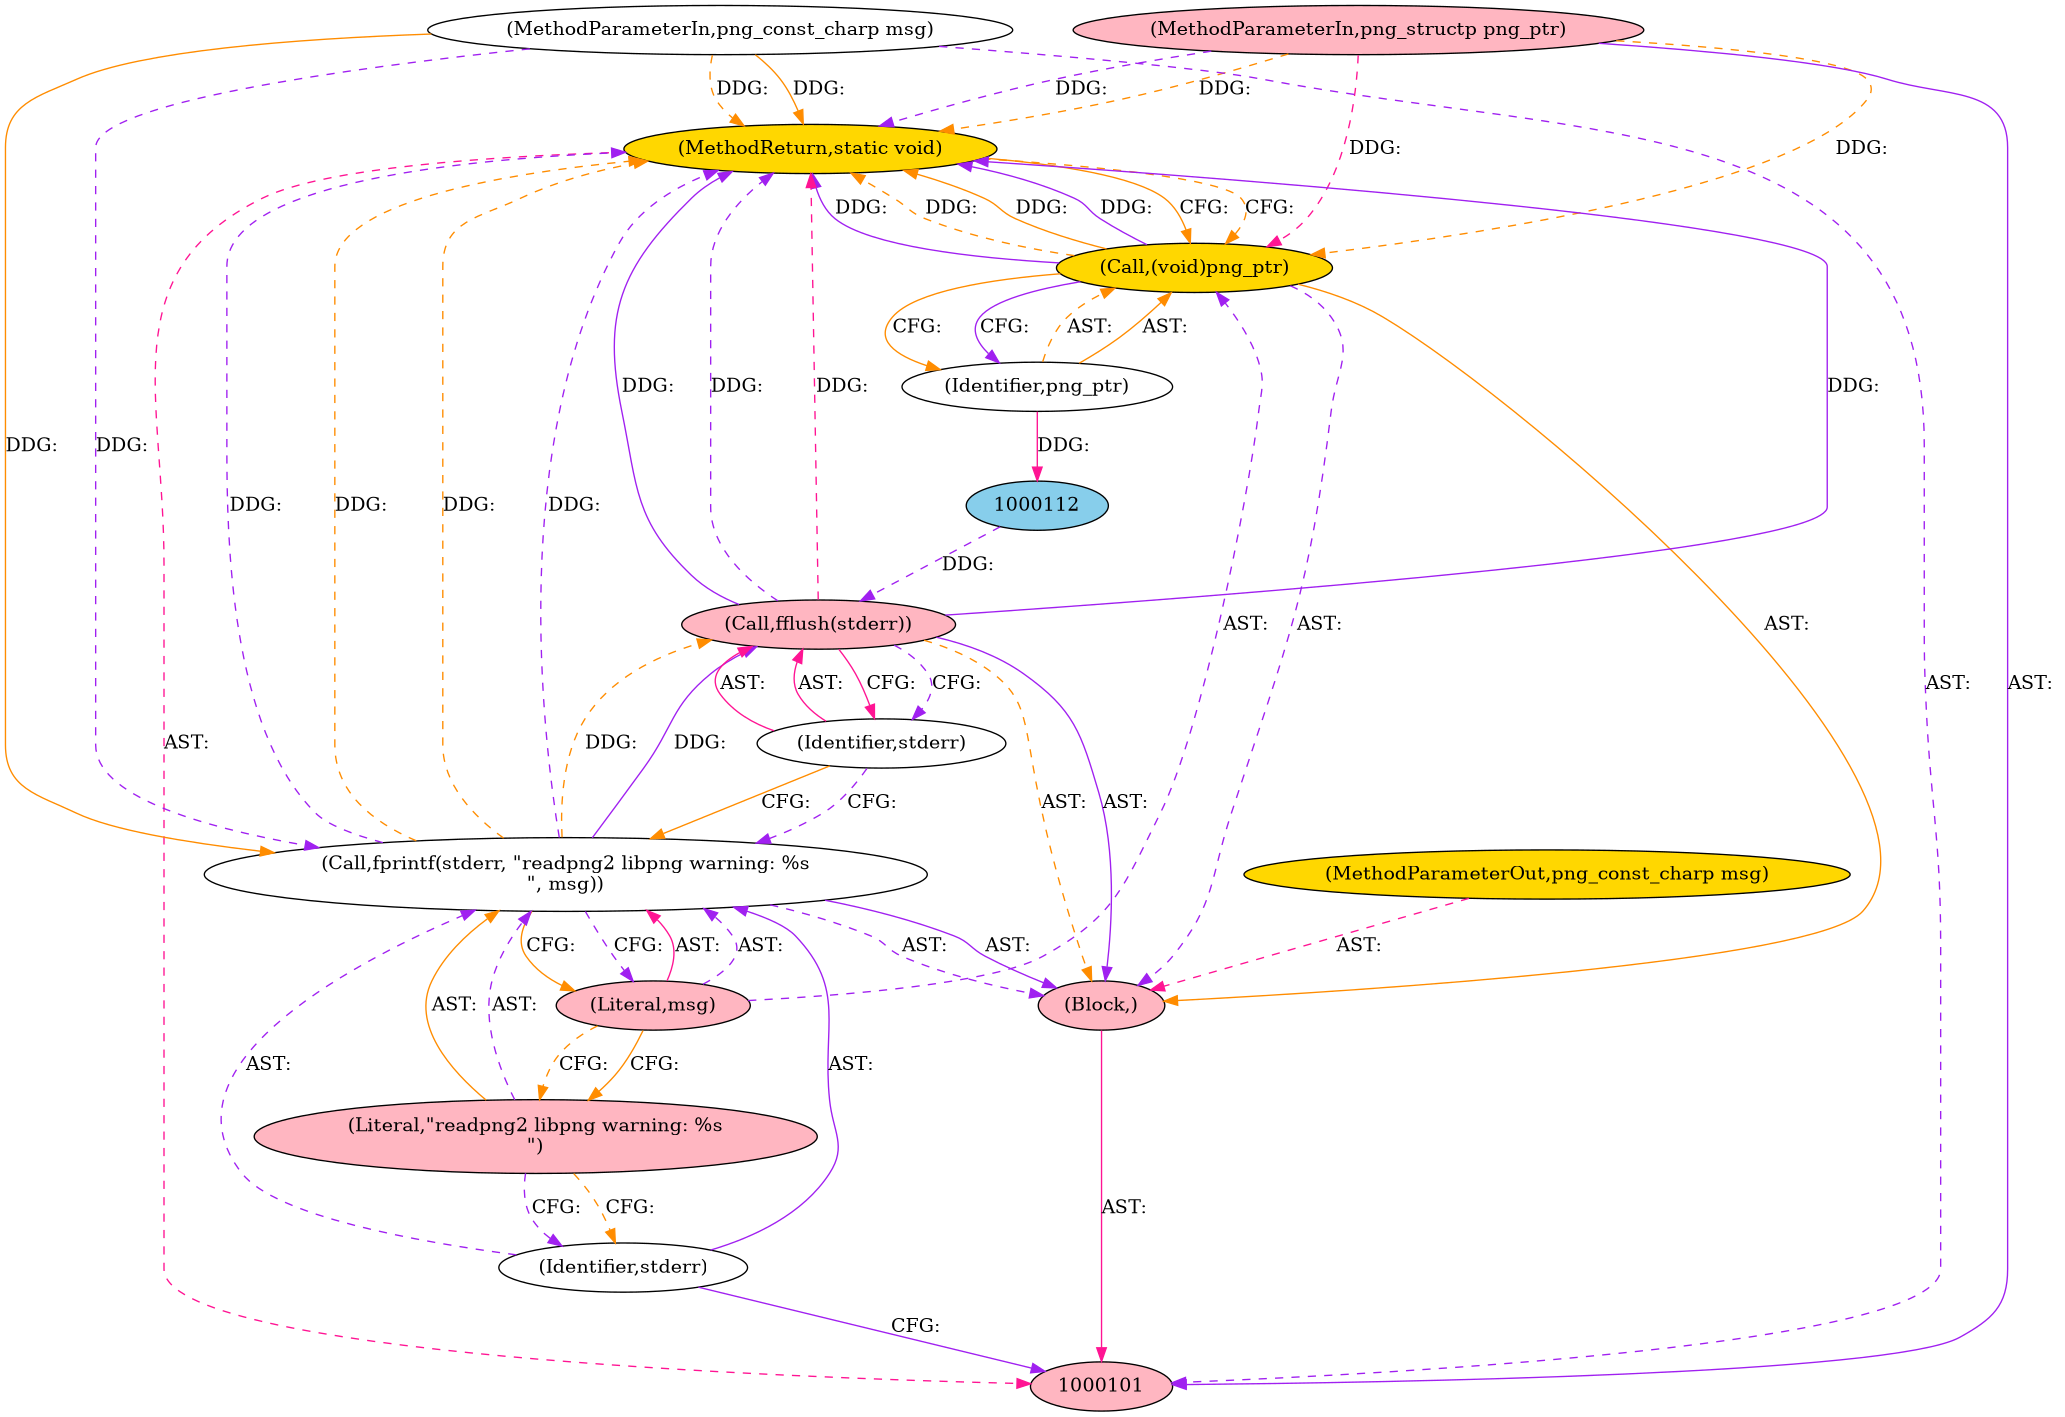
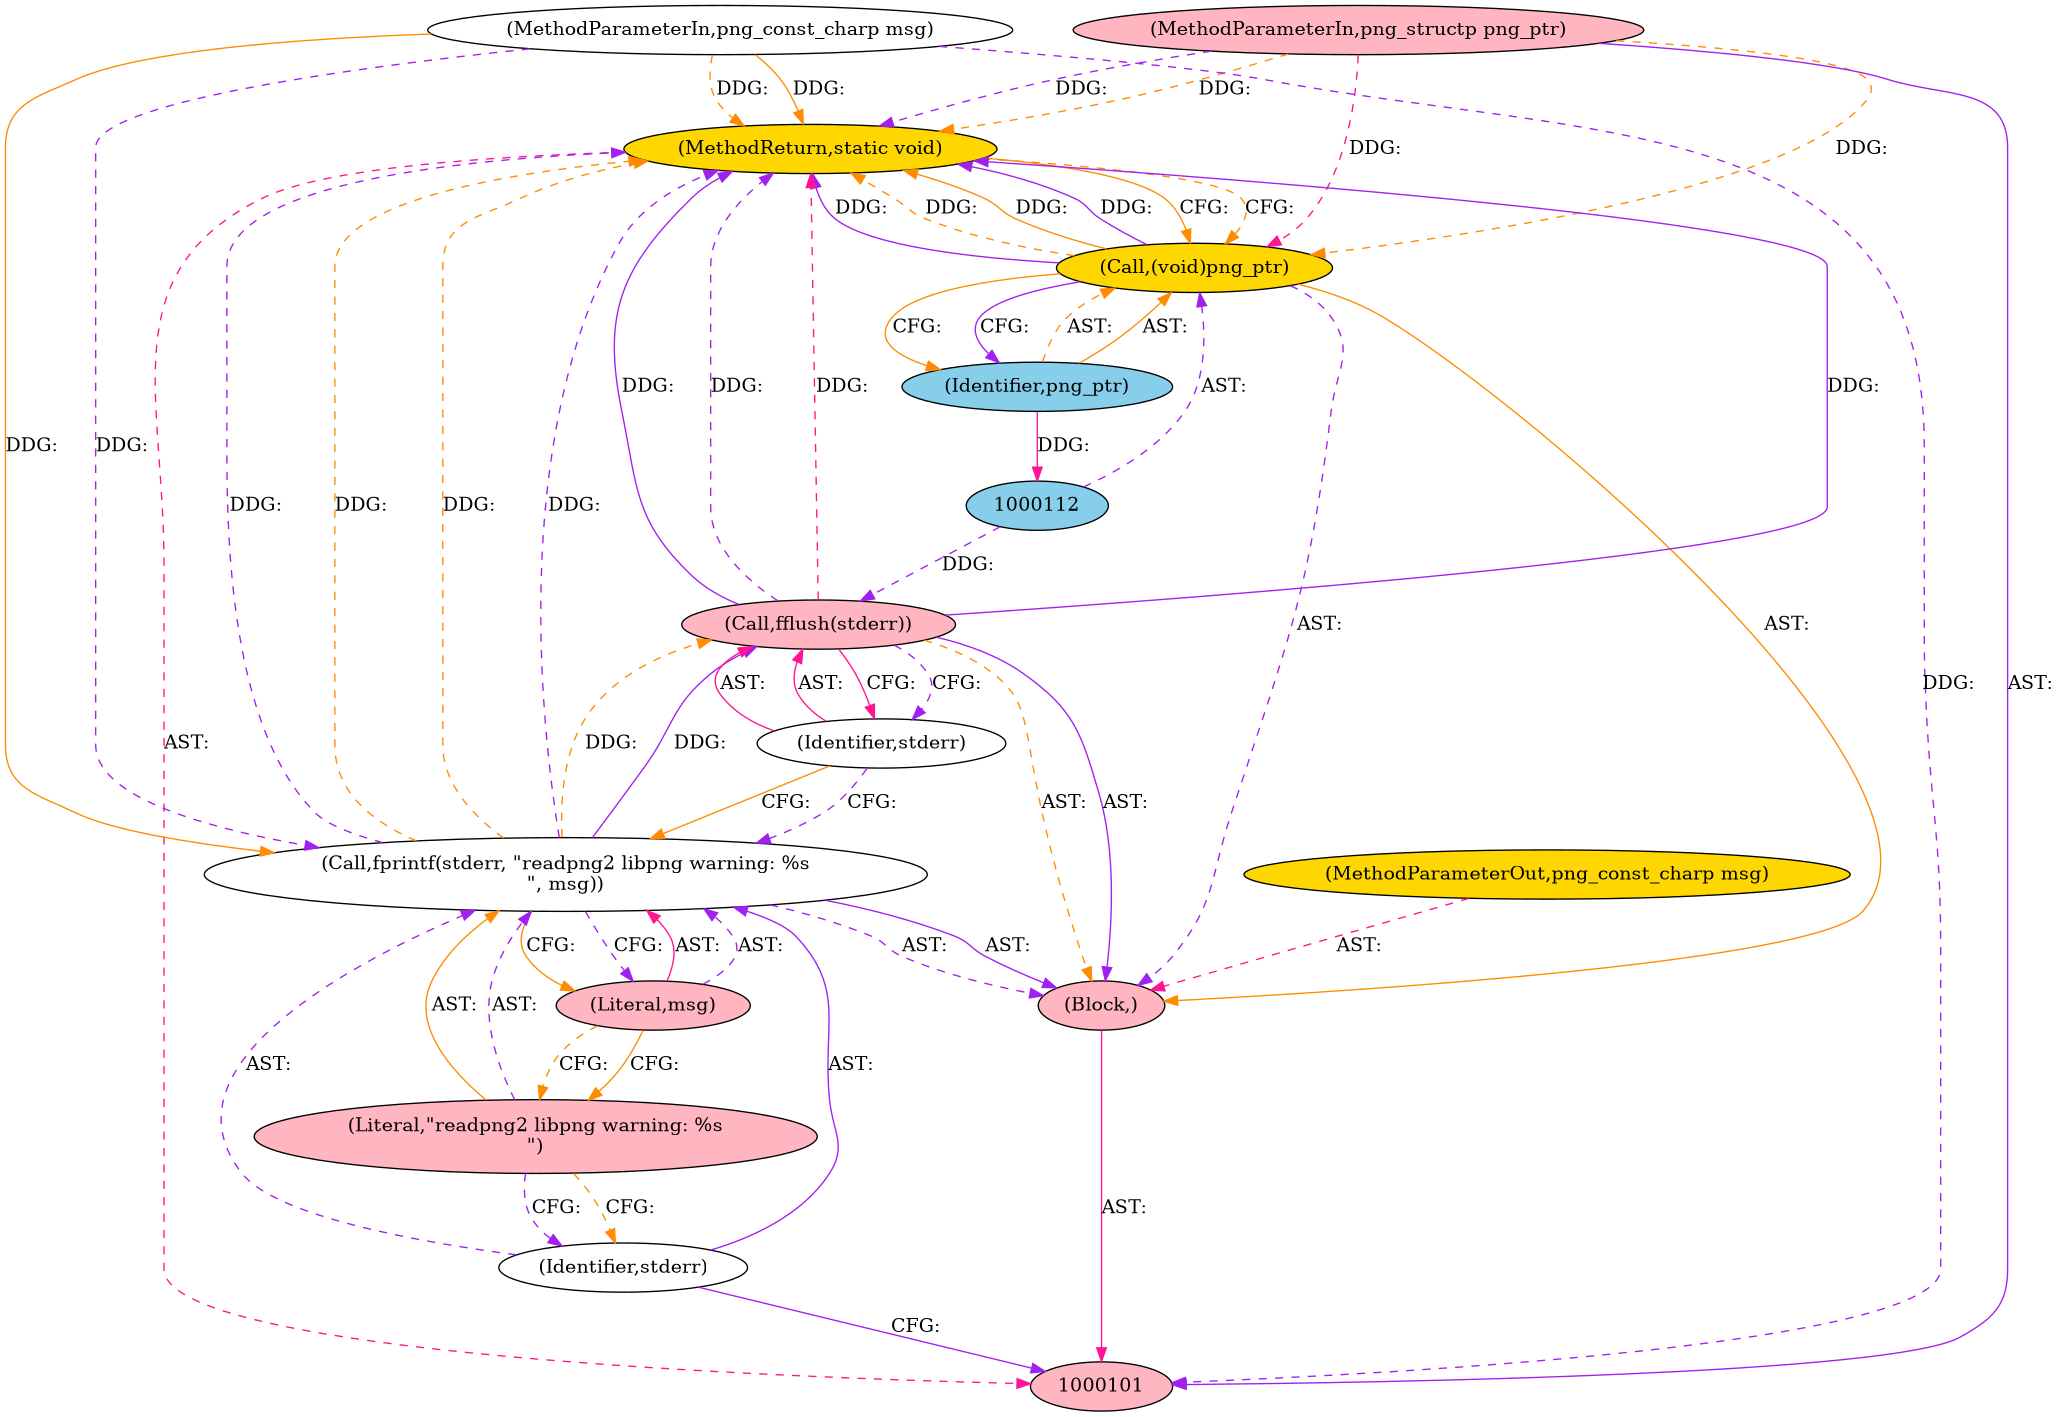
(1037, 387) -> (1037, 387)
(1952, 684) -> (1952, 684)
(1169, 793) -> (1179, 419)
